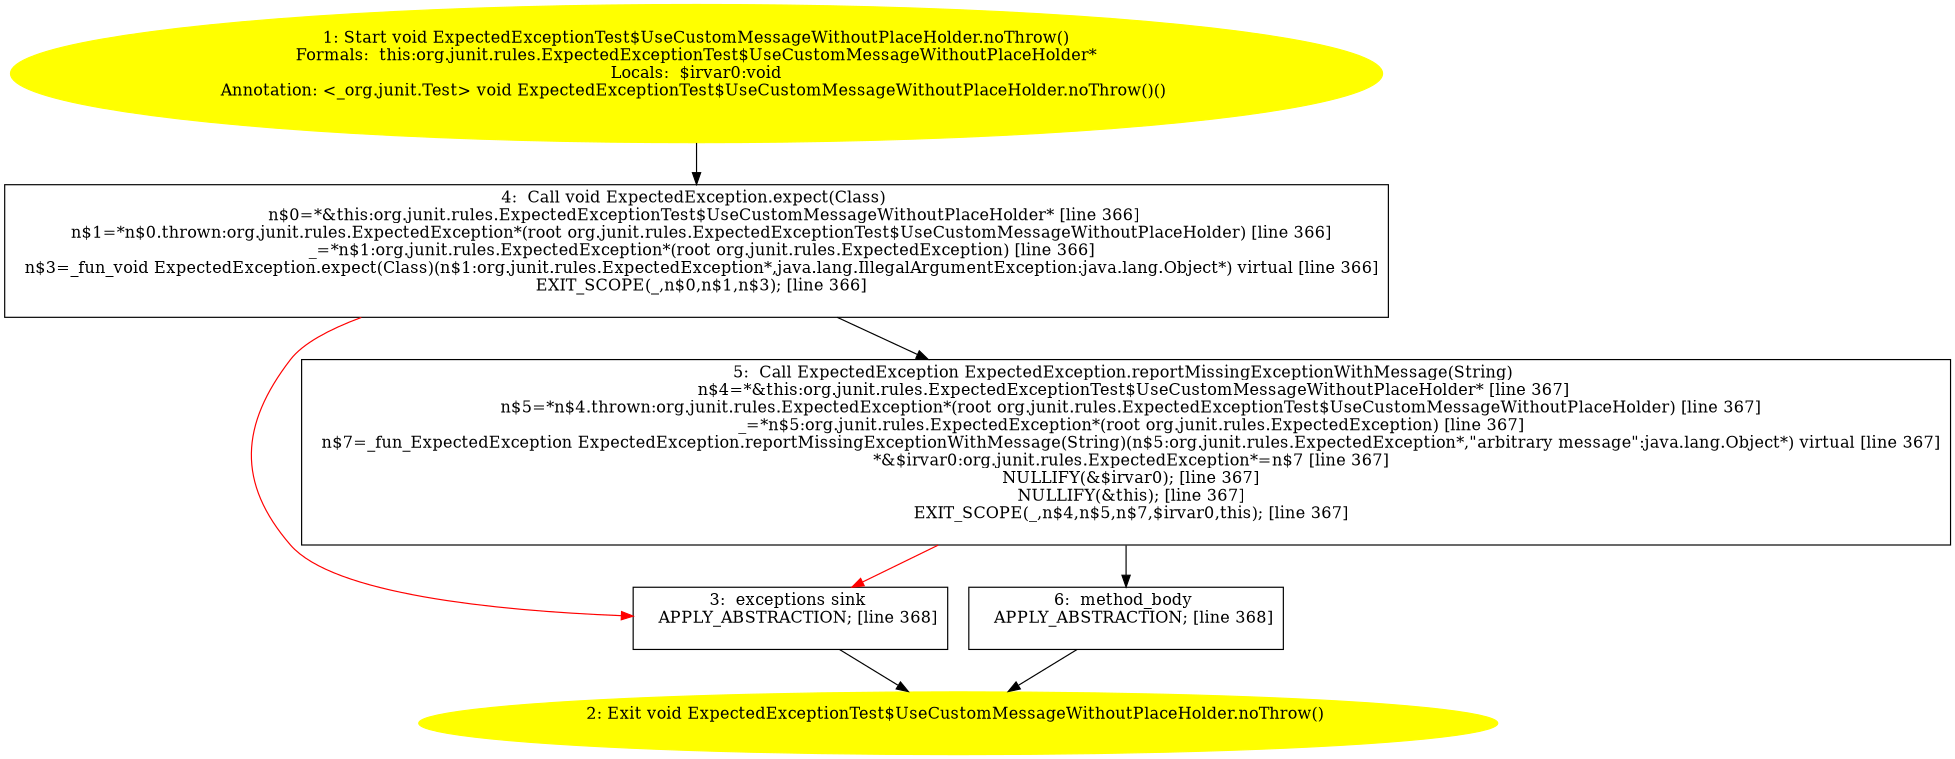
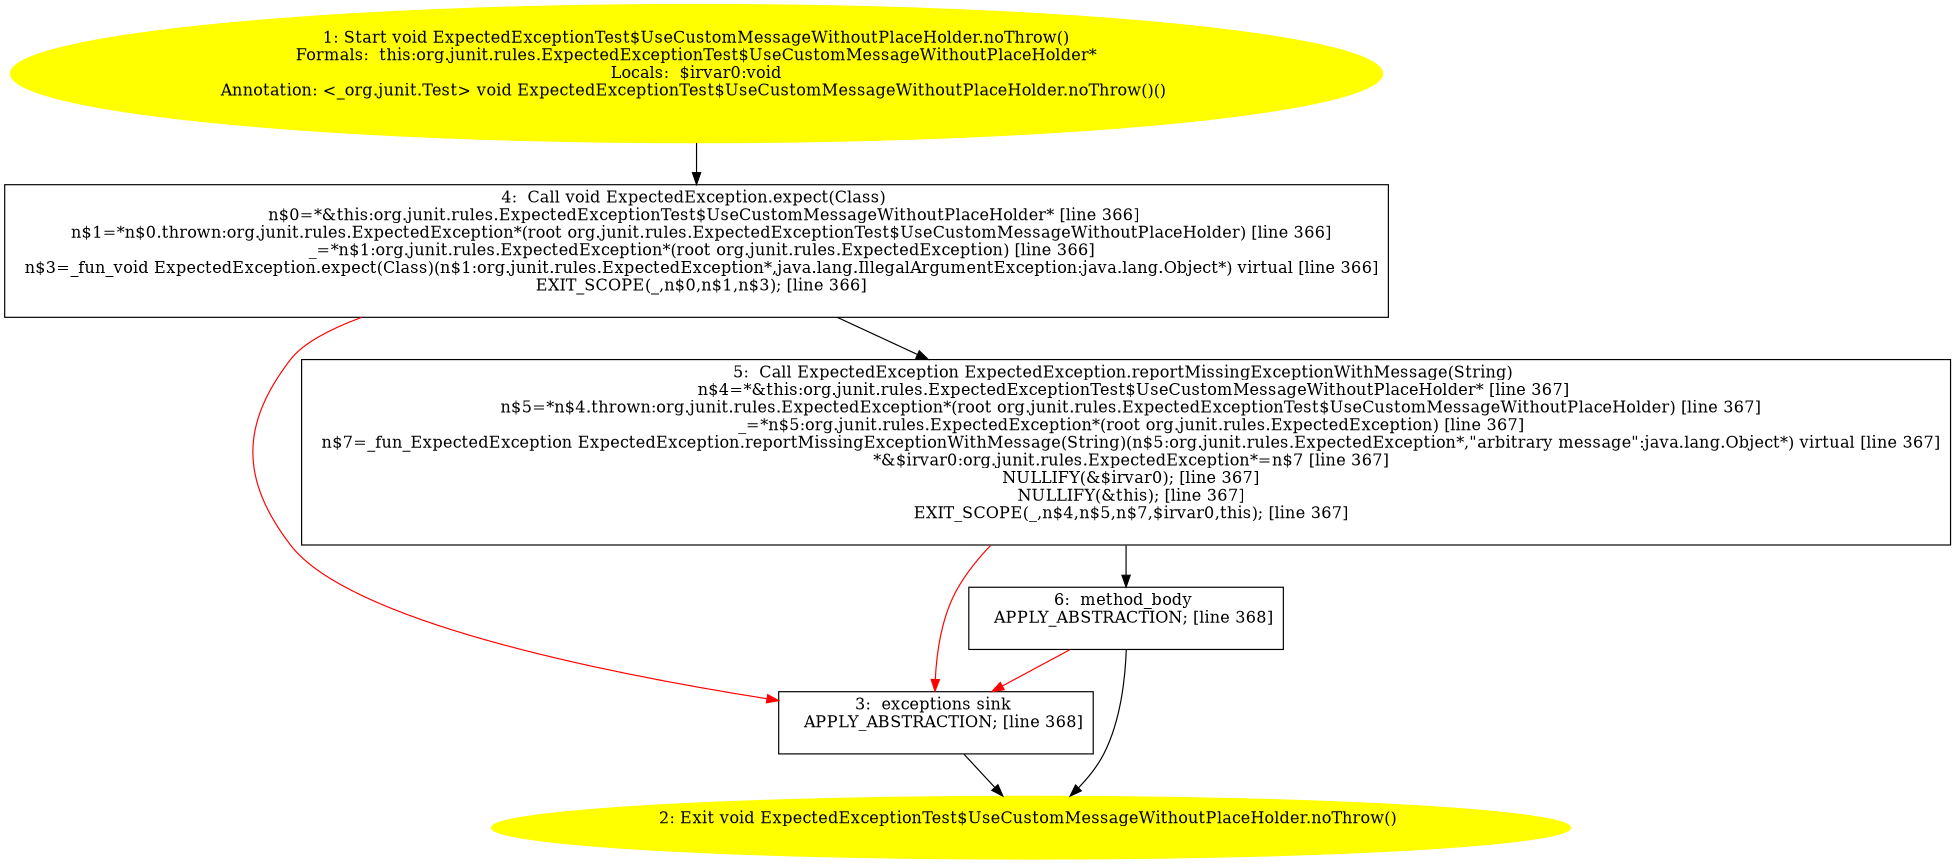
none -> (1036, 668)
